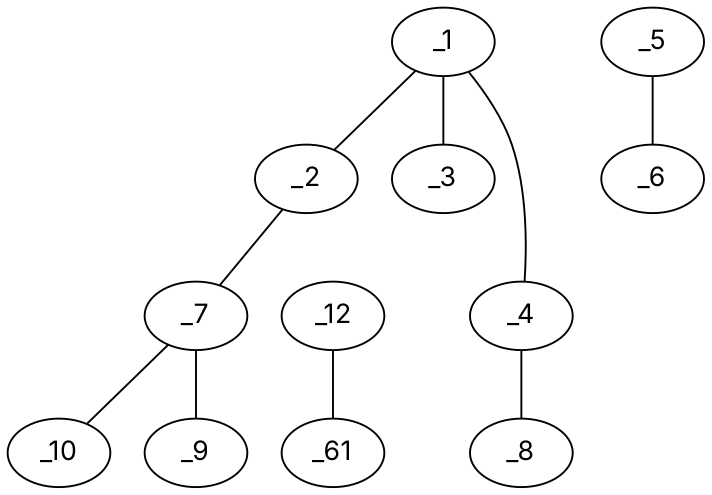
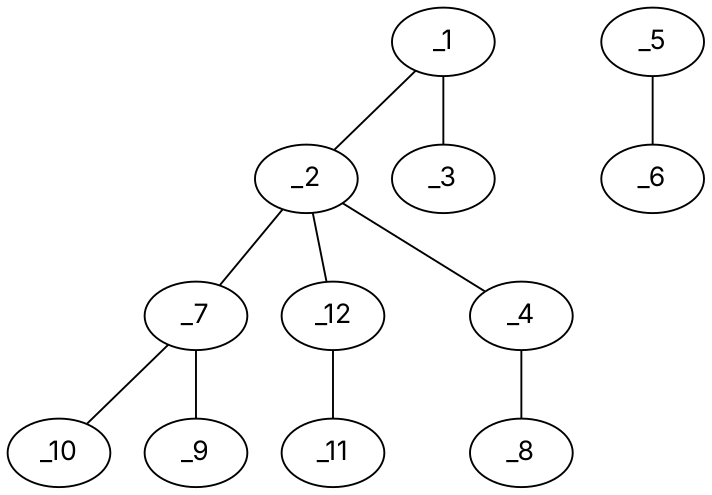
(519, 170) -> (414, 247)
none -> (320, 247)
(333, 453) -> (333, 453)
